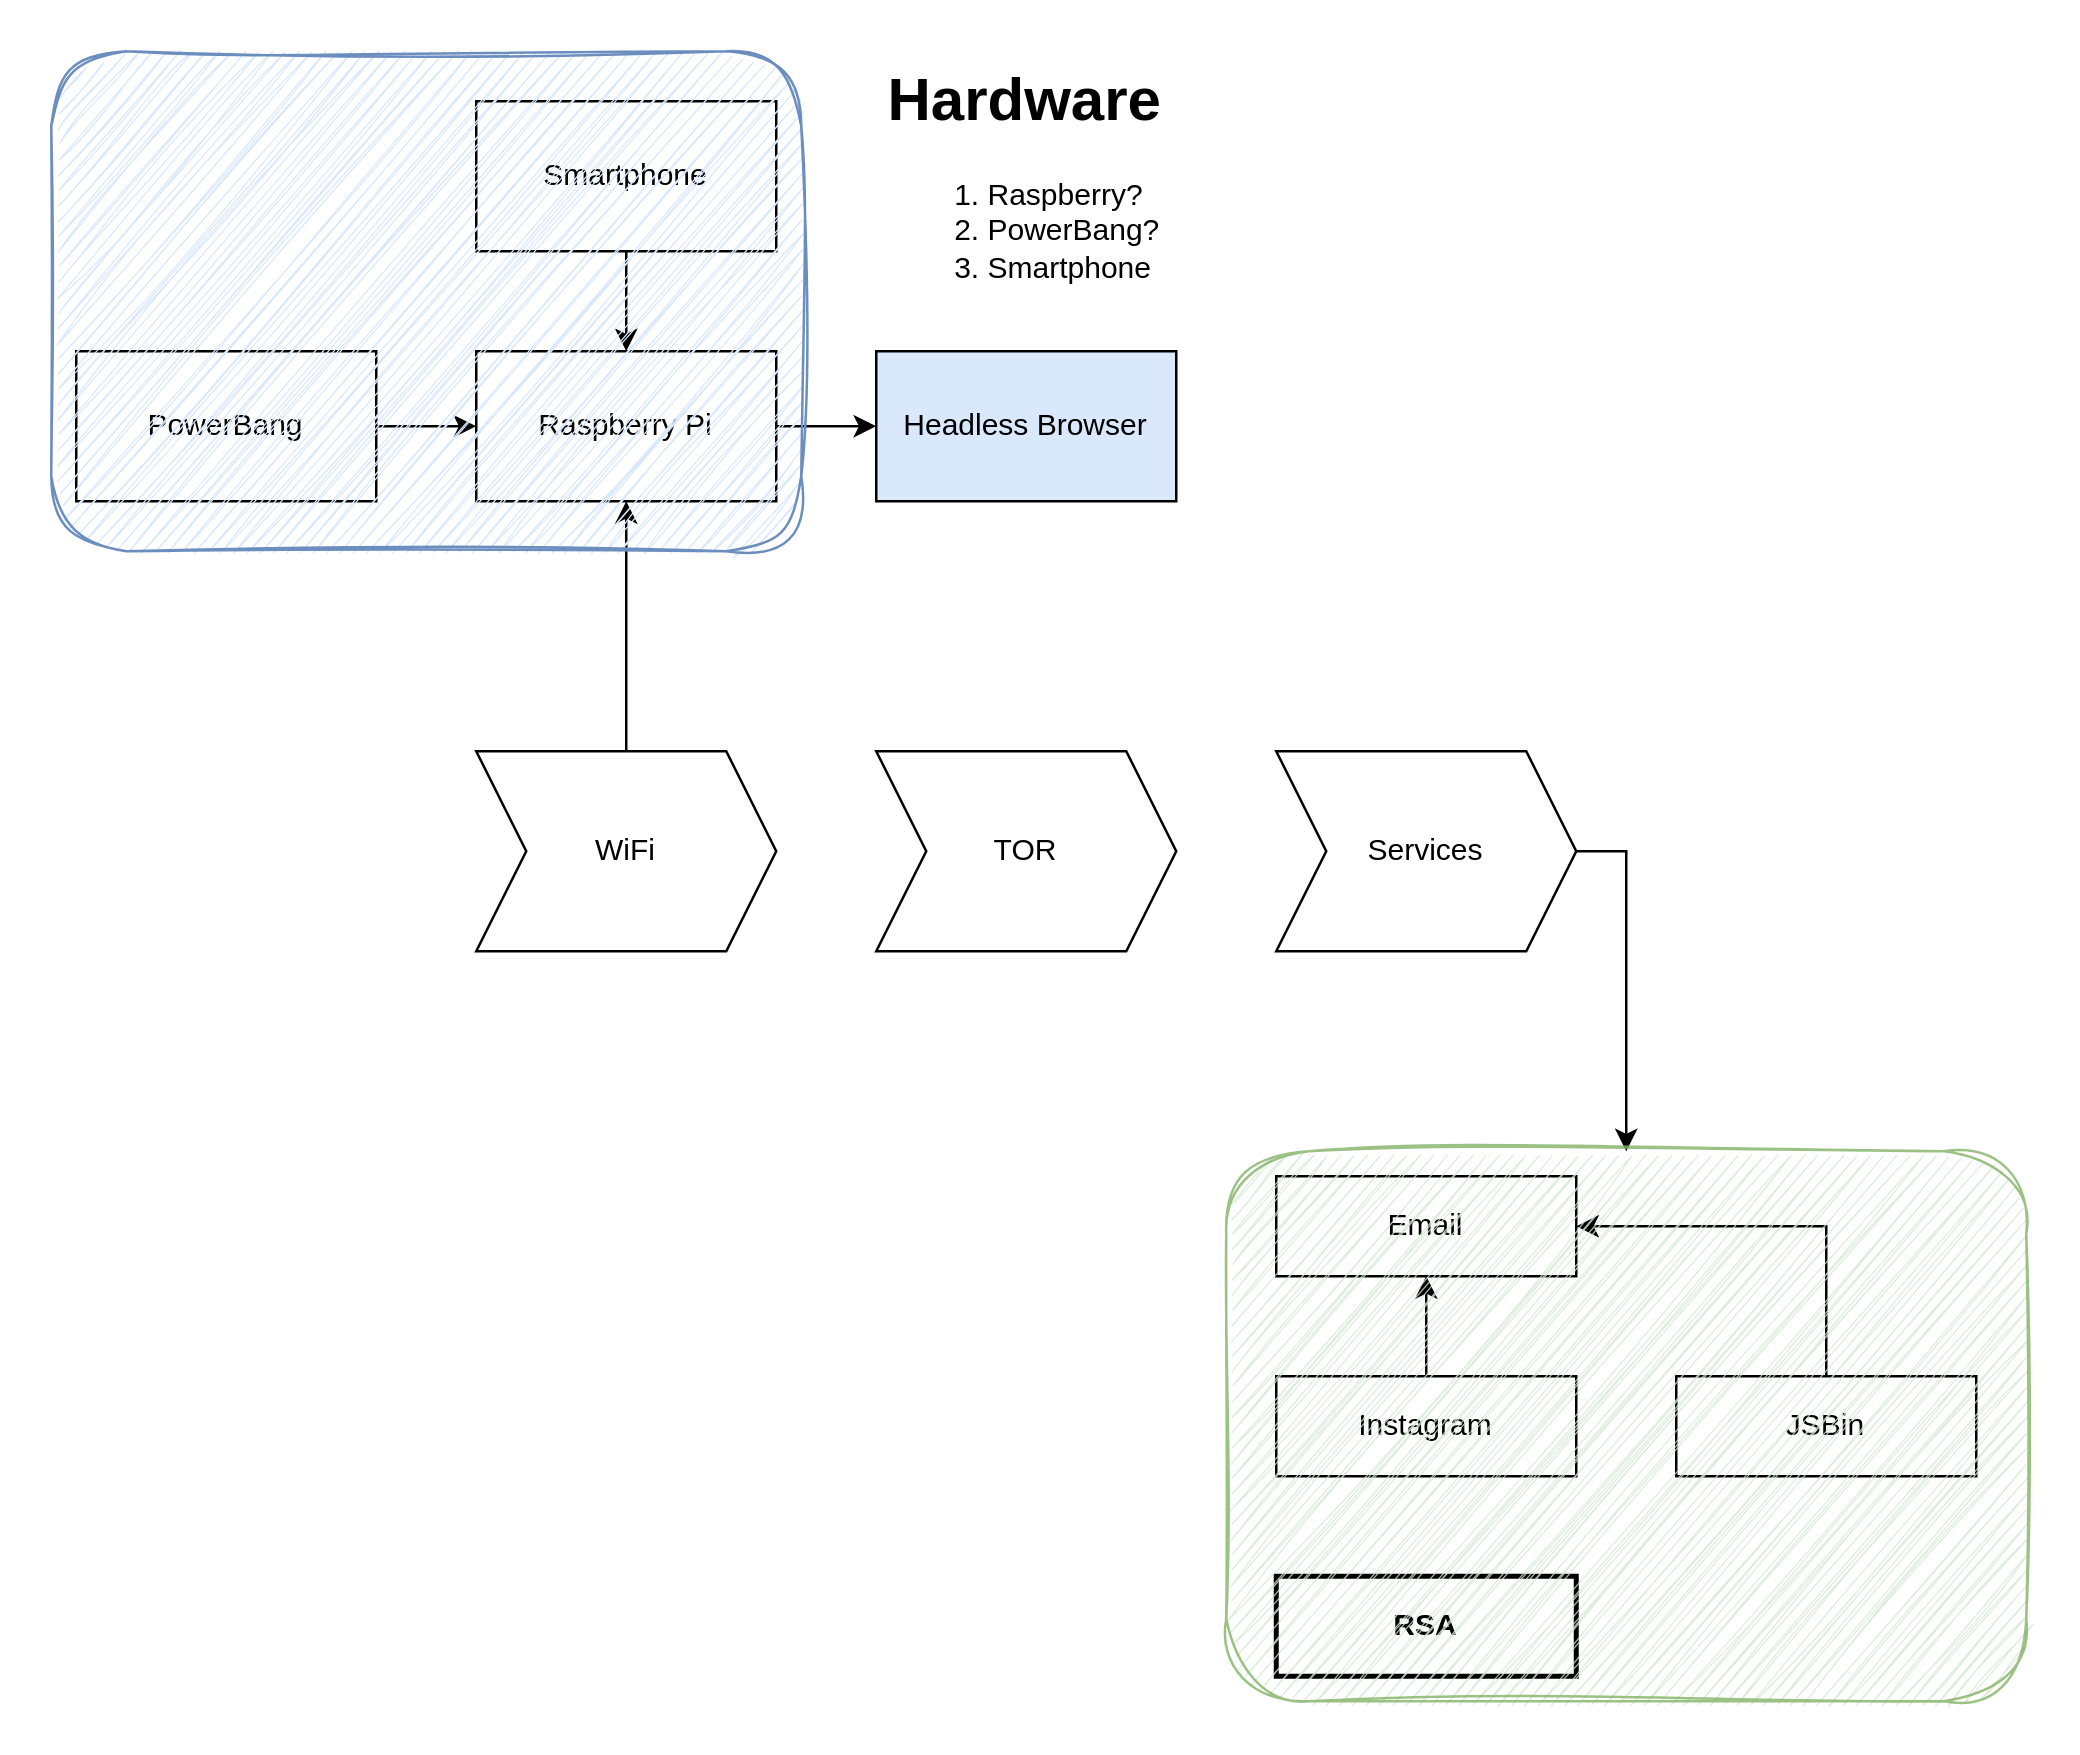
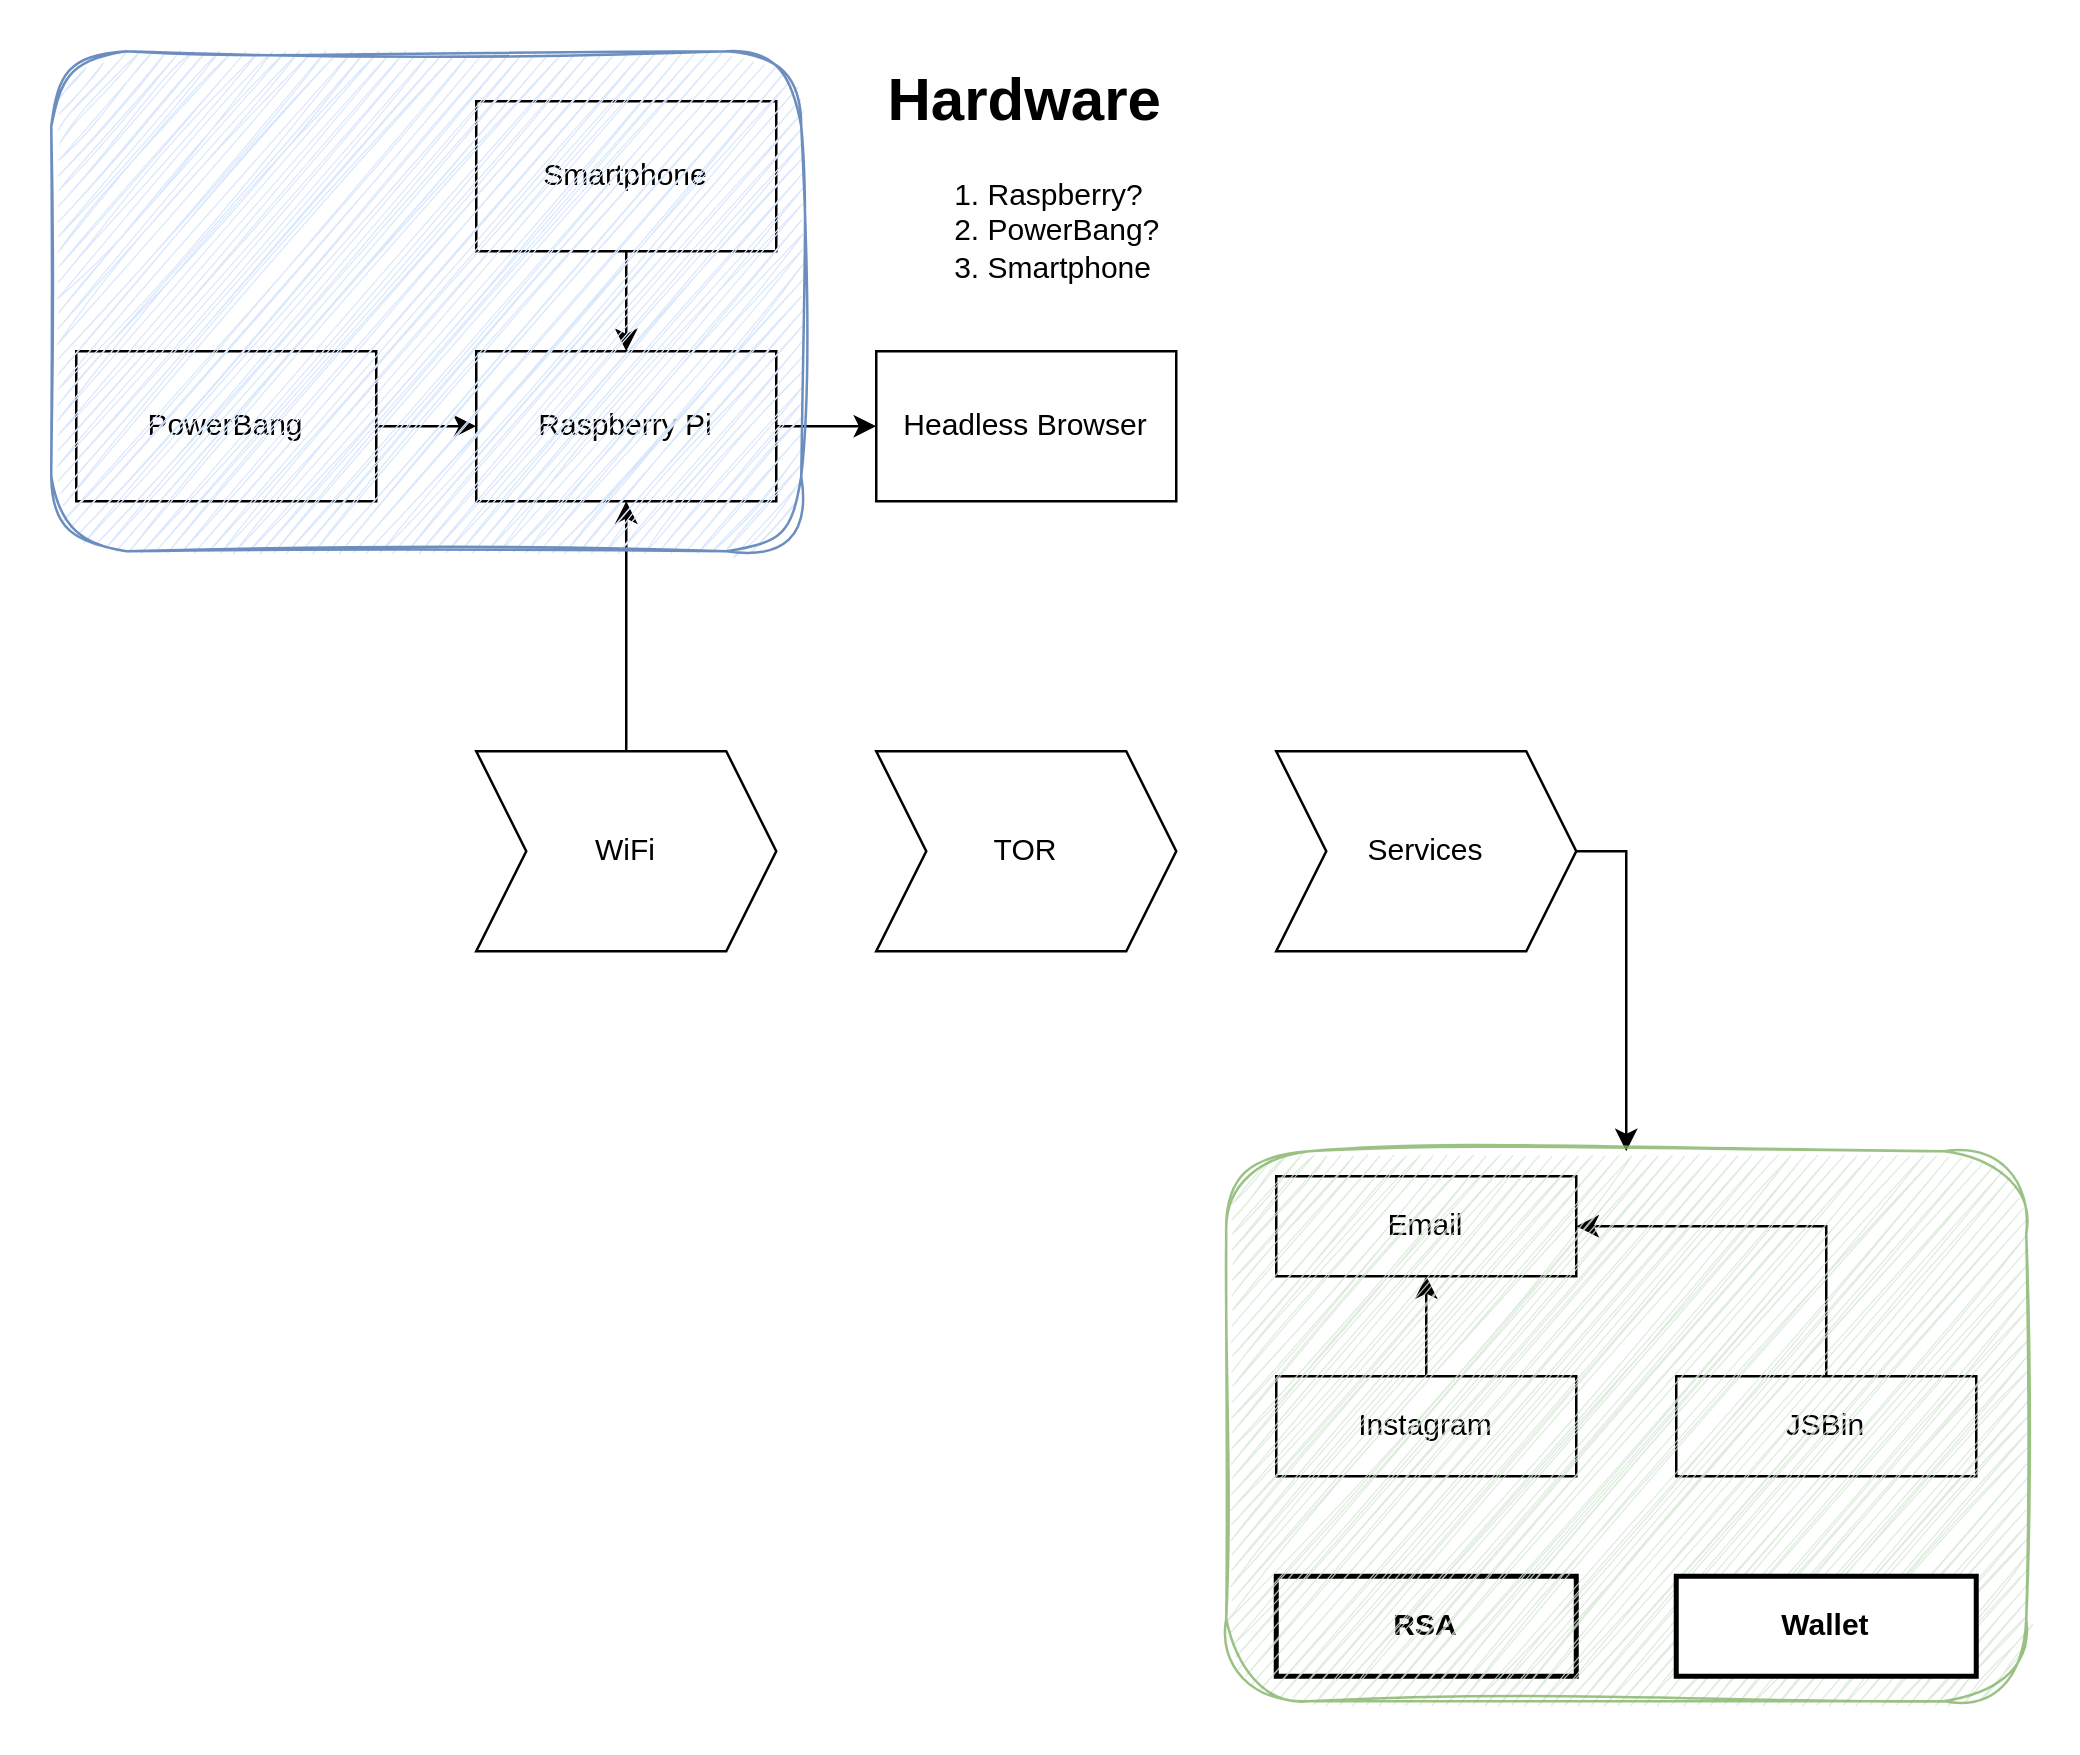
(1026, 426) -> (1026, 426)
none -> (1826, 1626)
